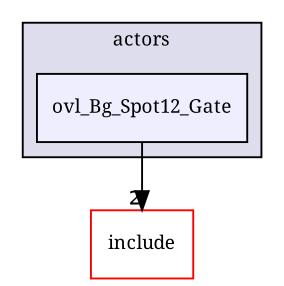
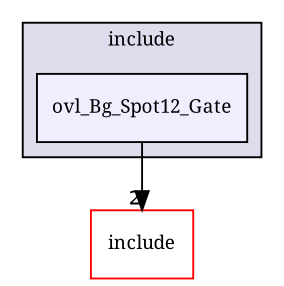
(142, 41) -> (142, 41)
